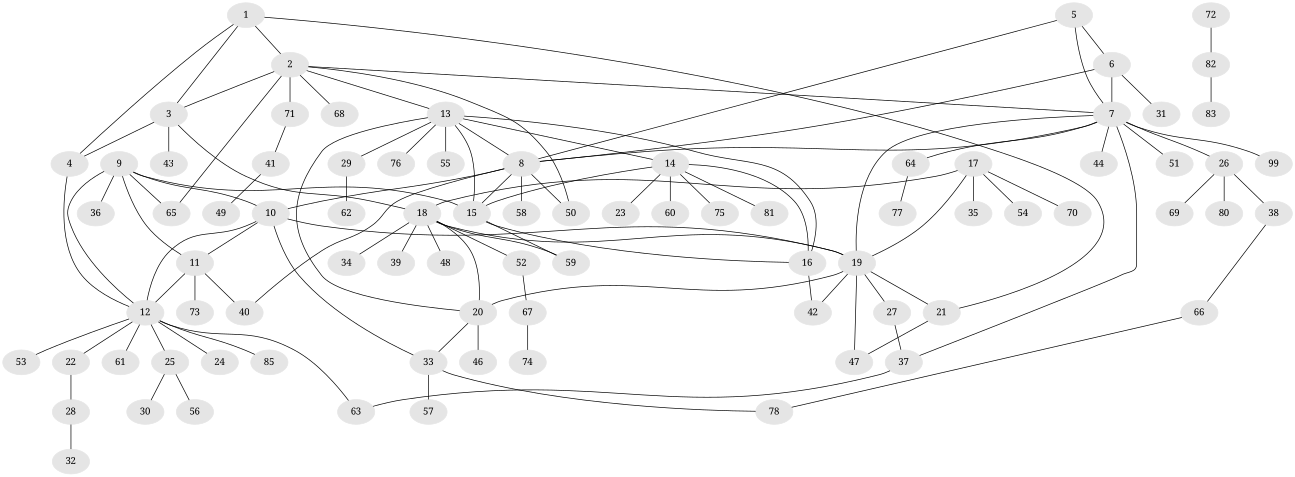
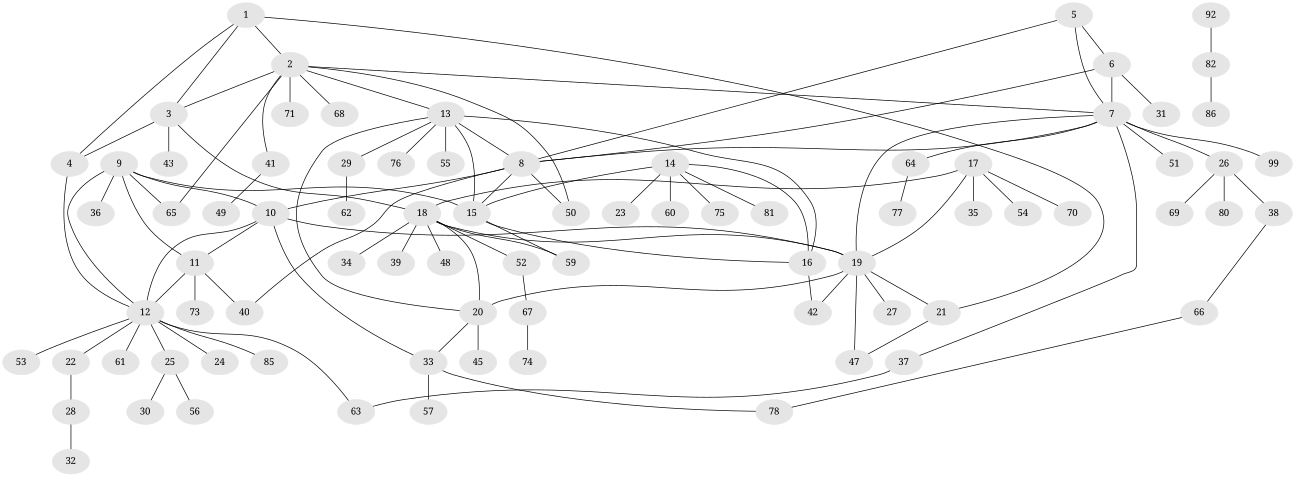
(1211, 15) -> (1211, 15)
(1211, 114) -> (1211, 114)
(280, 139) -> (263, 112)
(558, 139) -> none
(1099, 164) -> none
(521, 214) -> none
(897, 333) -> none
(478, 362) -> (478, 362)
